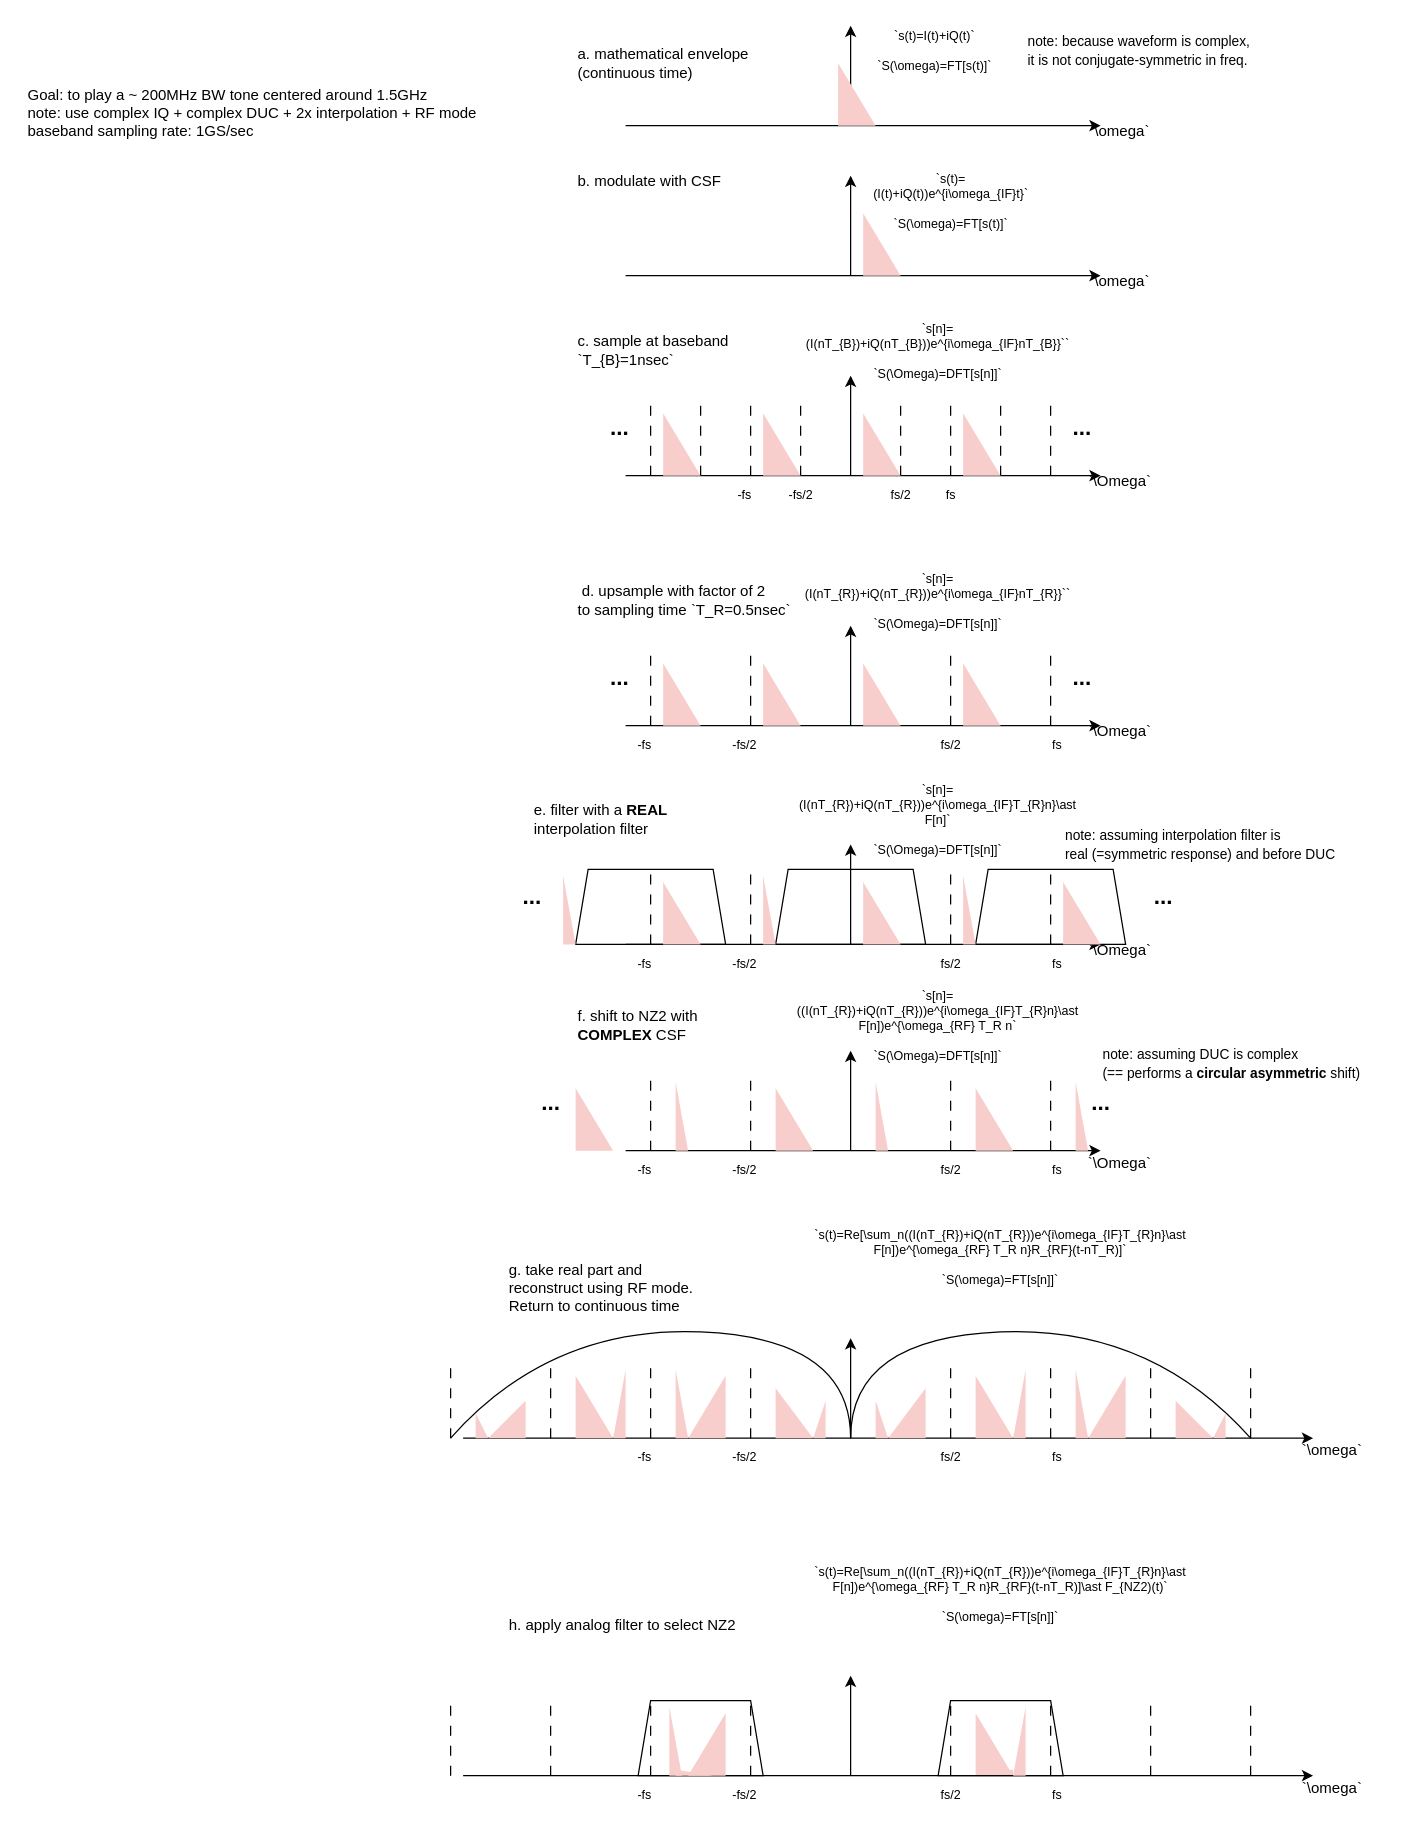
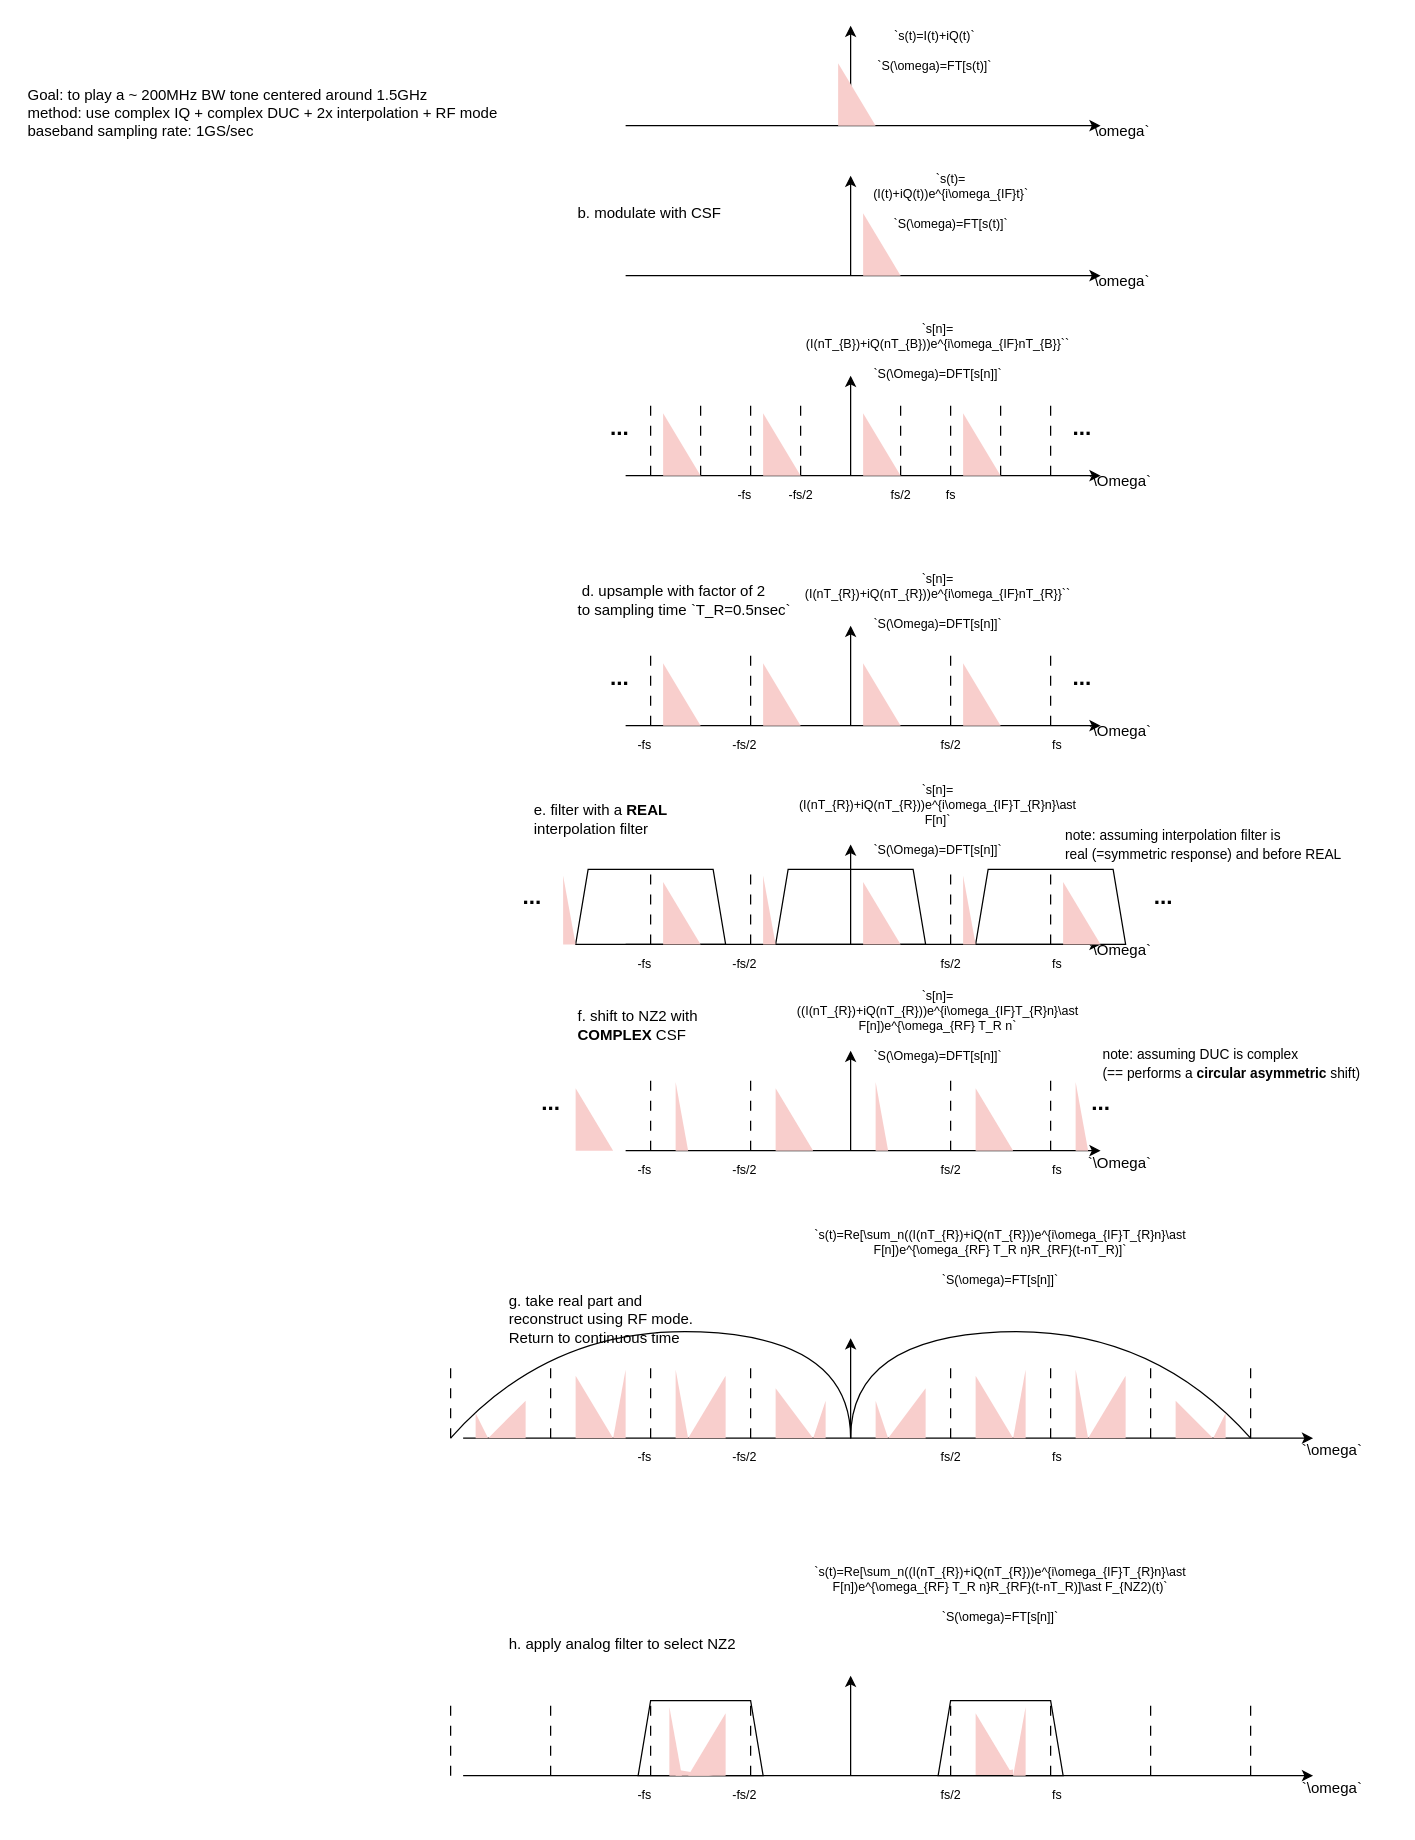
(1151, 51) -> none
(676, 63) -> none
(258, 113) -> (266, 113)
(663, 182) -> (663, 213)
(663, 351) -> none
(1224, 844) -> (1228, 844)
(613, 1288) -> (613, 1319)
(632, 1626) -> (632, 1644)
